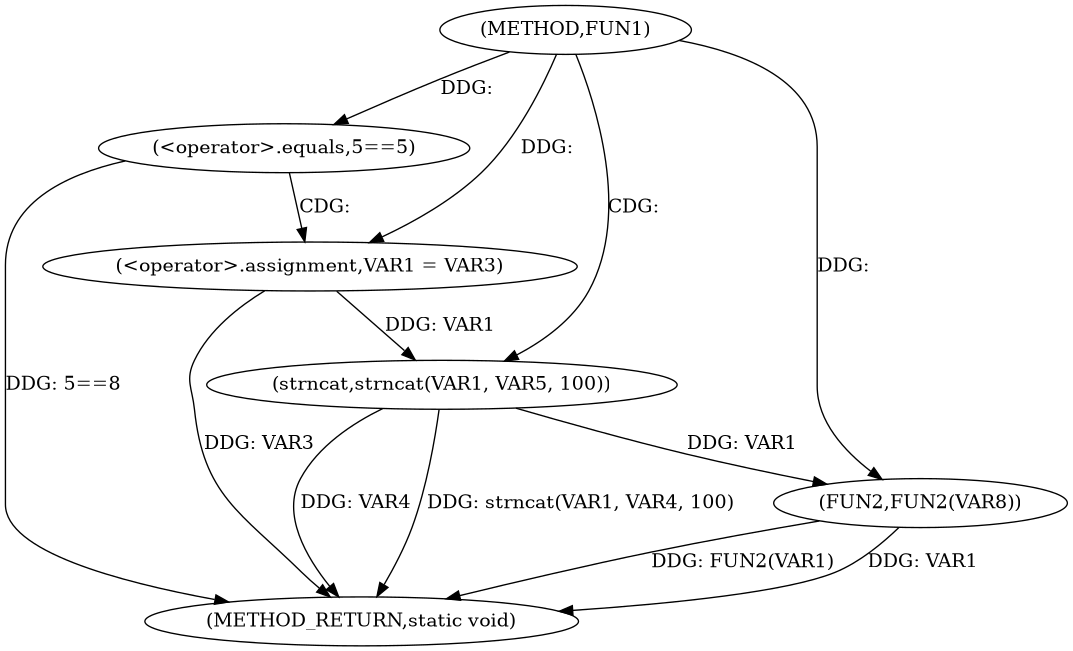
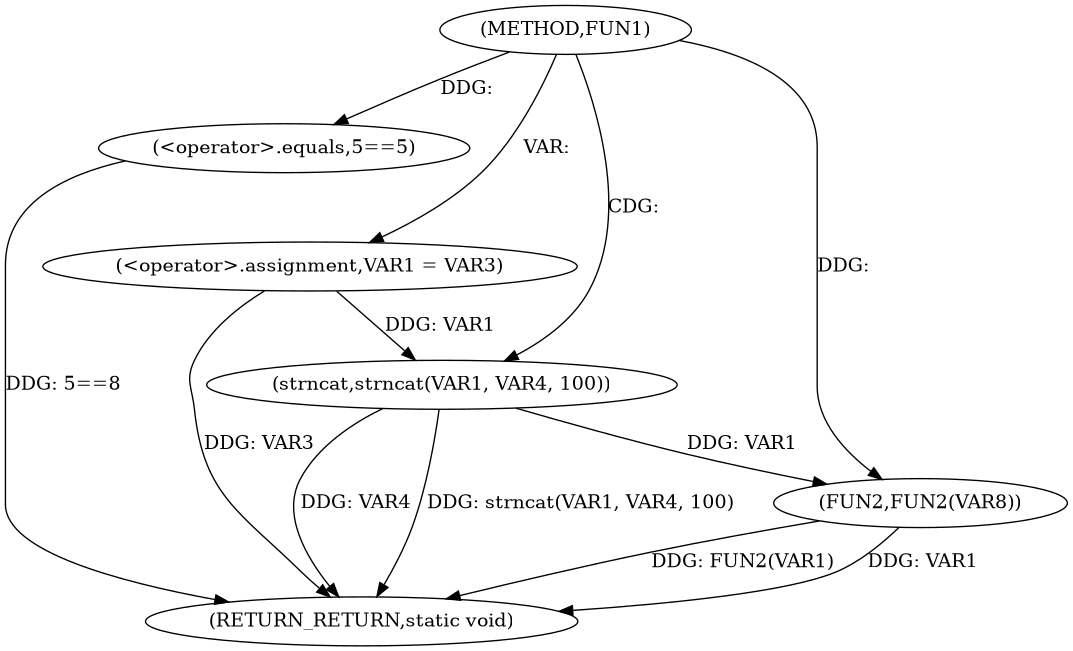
(550, 148) -> (550, 148)
(296, 201) -> none
(442, 385) -> (442, 385)
(362, 621) -> (362, 621)
